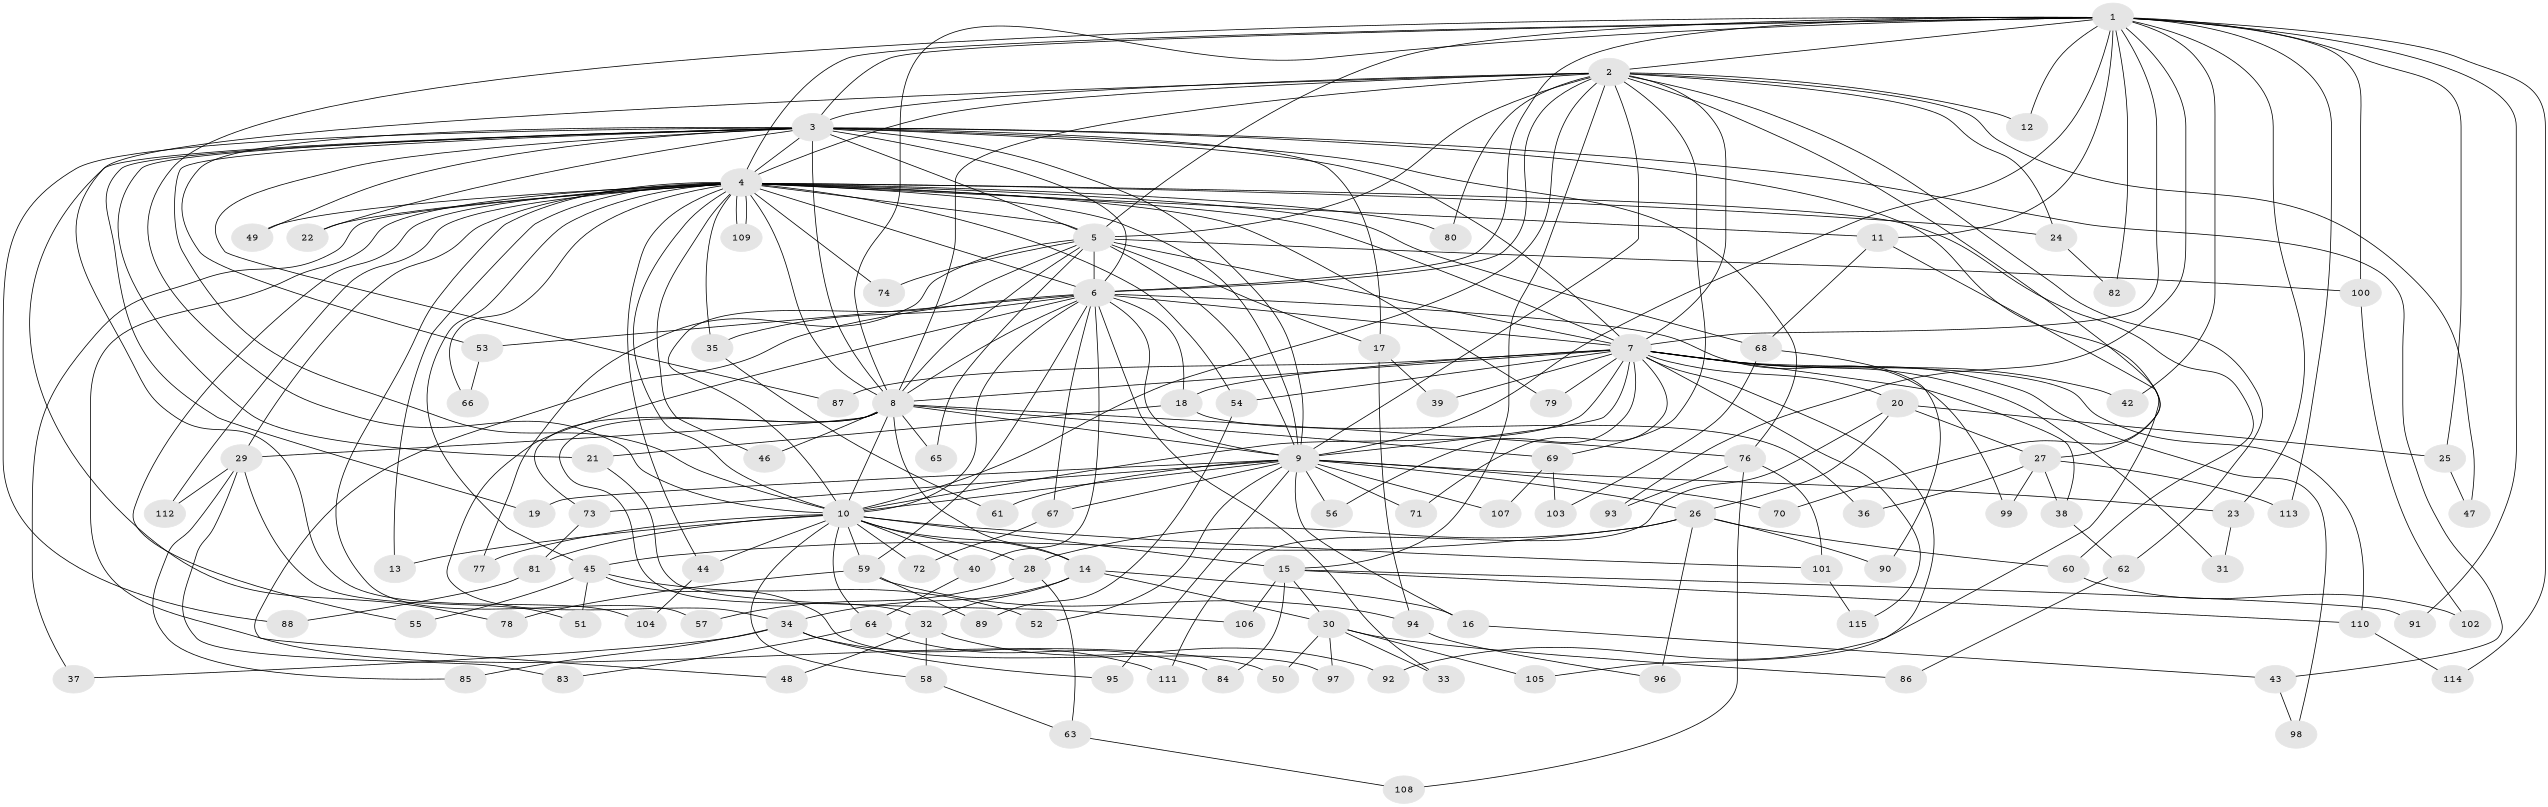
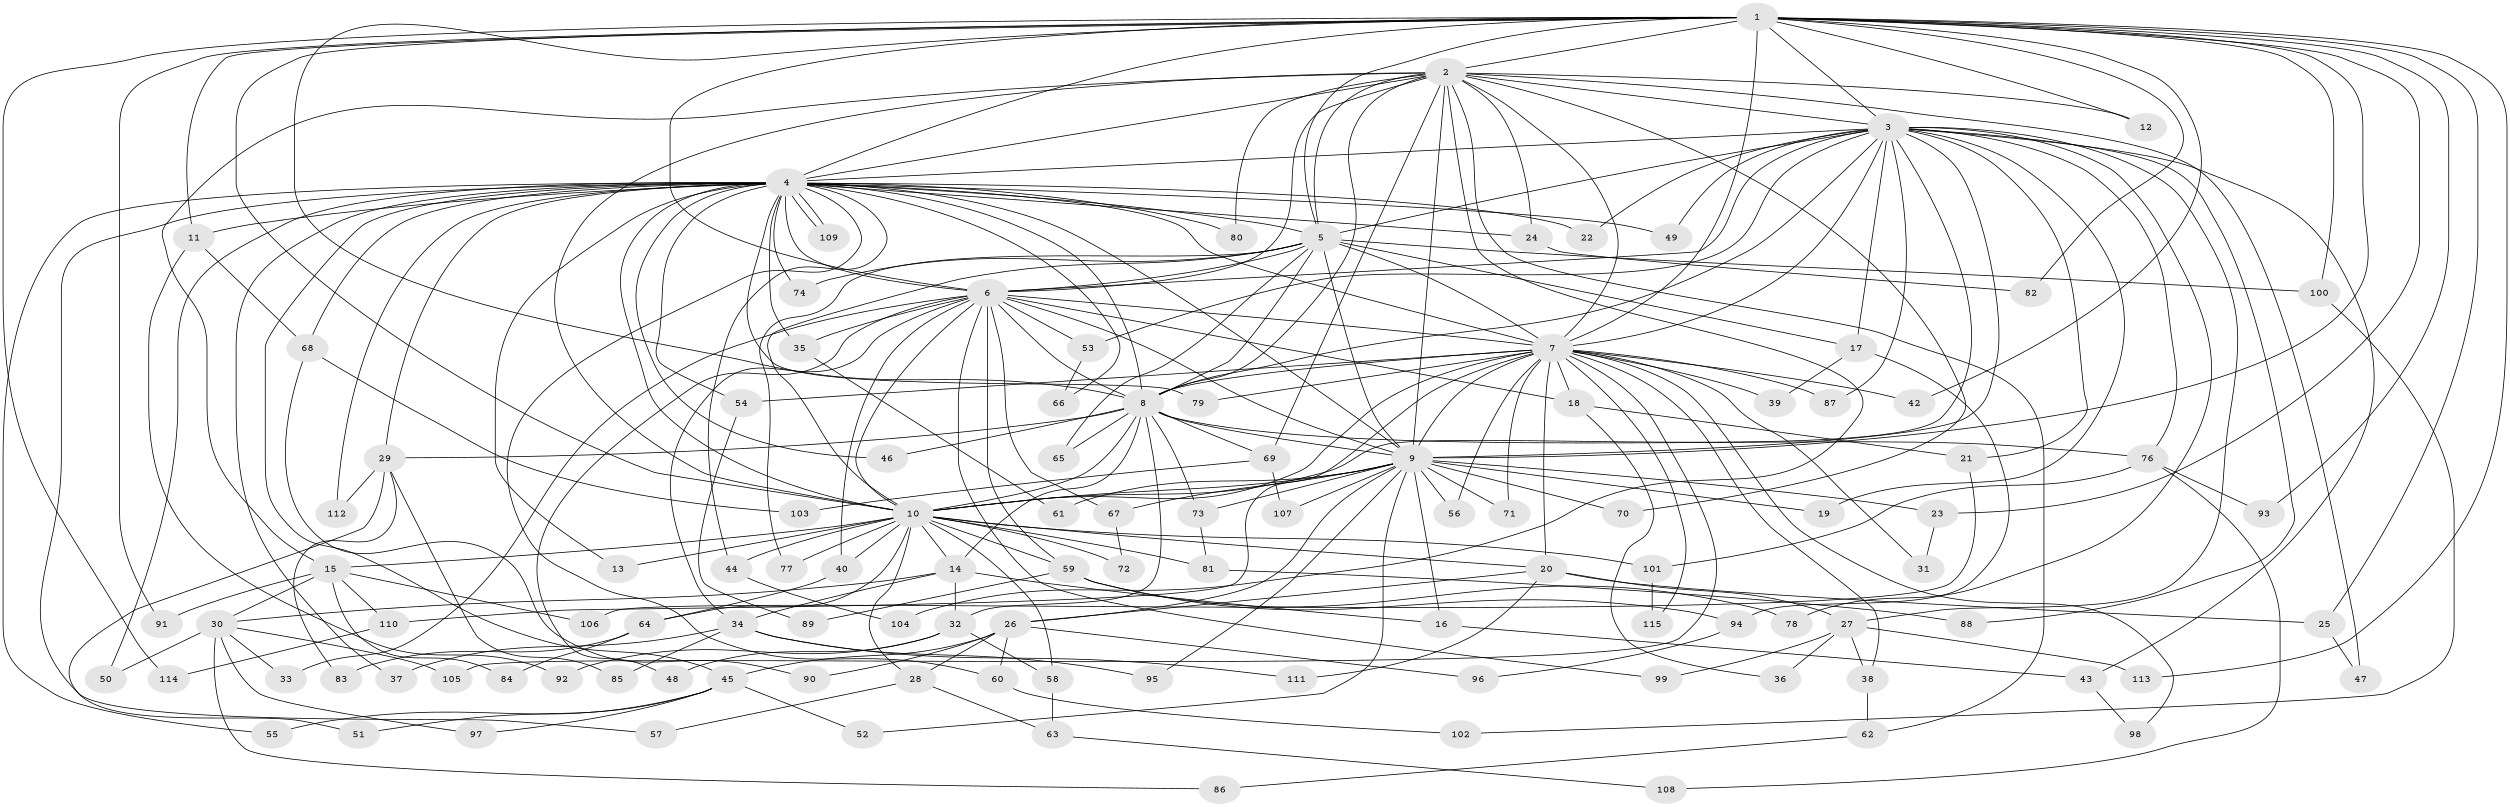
none -> (1229, 545)
